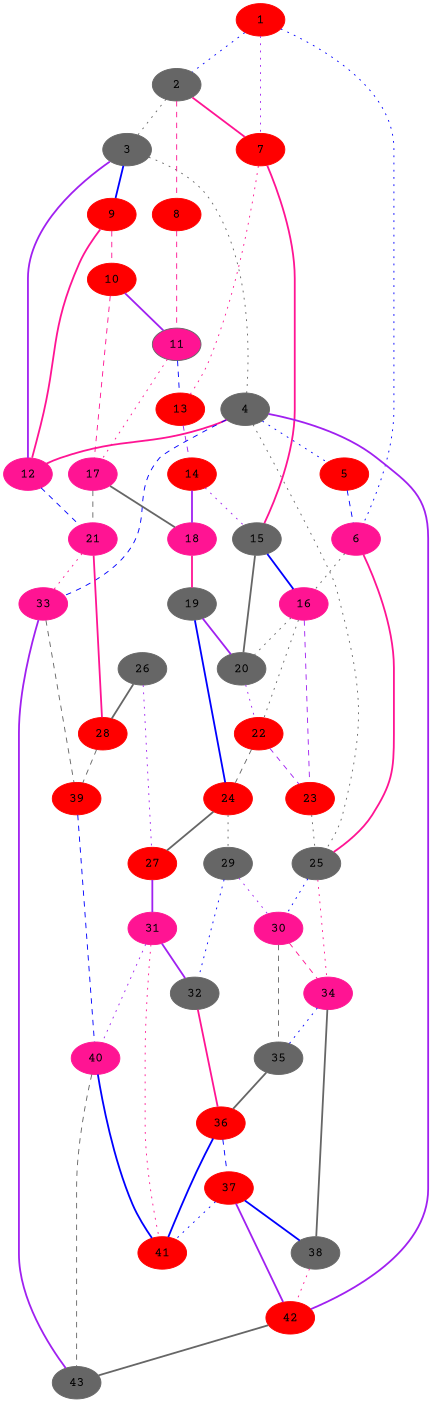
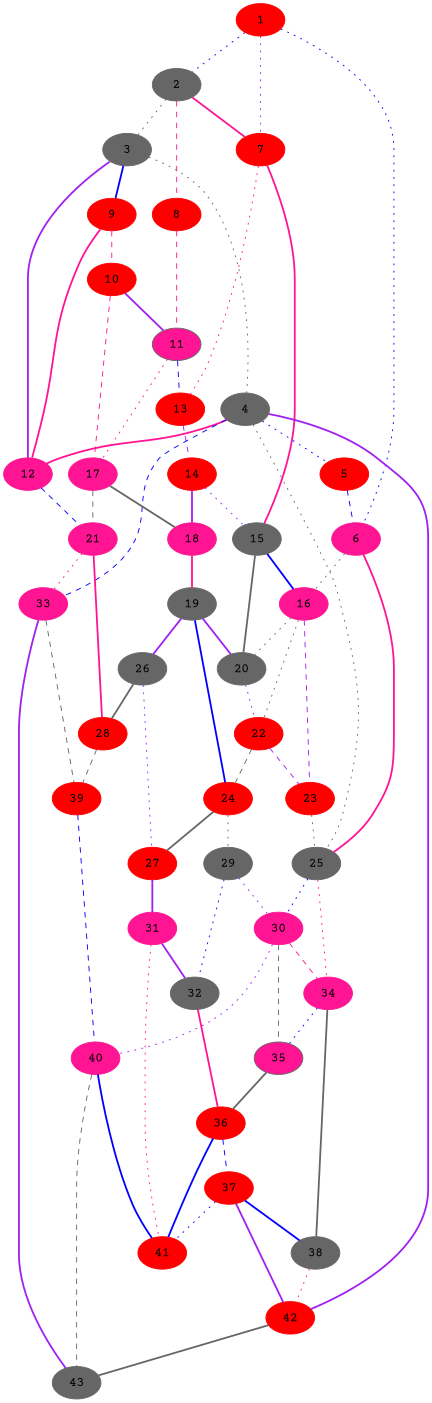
none -> (167, 636)
(124, 993) -> (212, 1020)
(279, 1058) -> (279, 1058)
